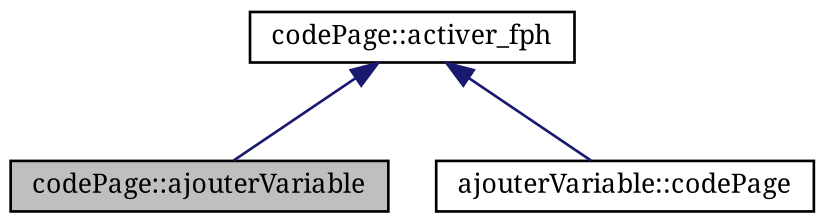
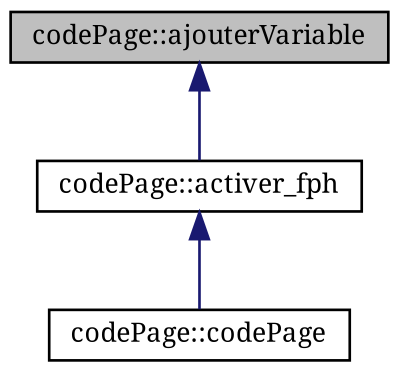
(295, 119) -> (199, 126)
(625, 186) -> (199, 335)
